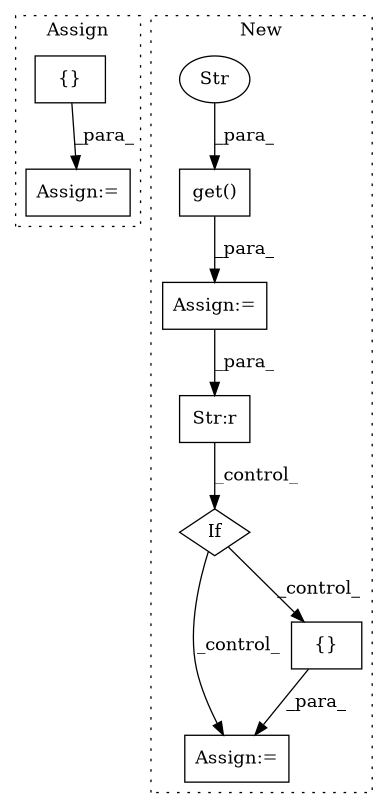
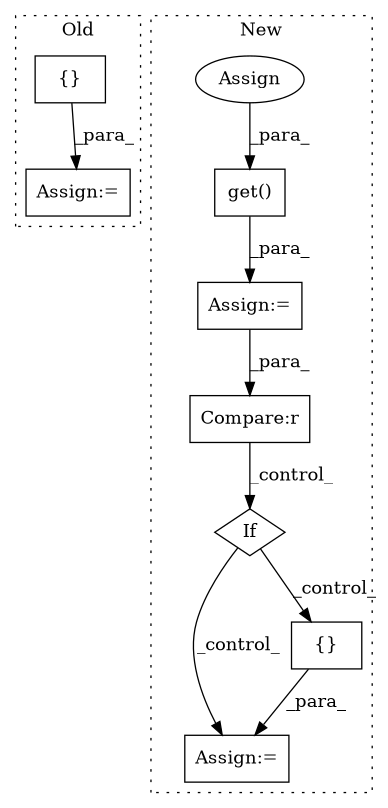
(78, 31) -> (78, 31)
(215, 79) -> (250, 79)
(215, 419) -> (250, 419)
